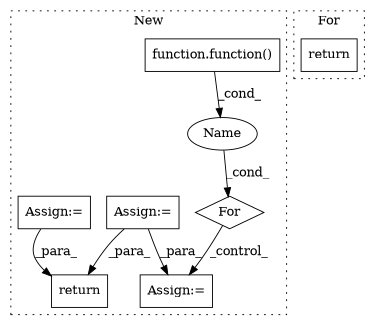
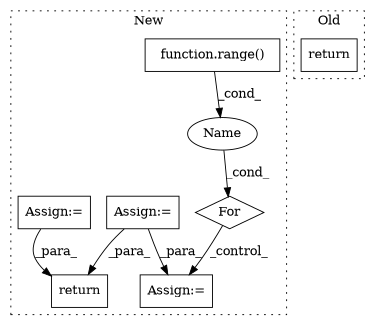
(329, 21) -> (329, 21)
(212, 55) -> (212, 55)
